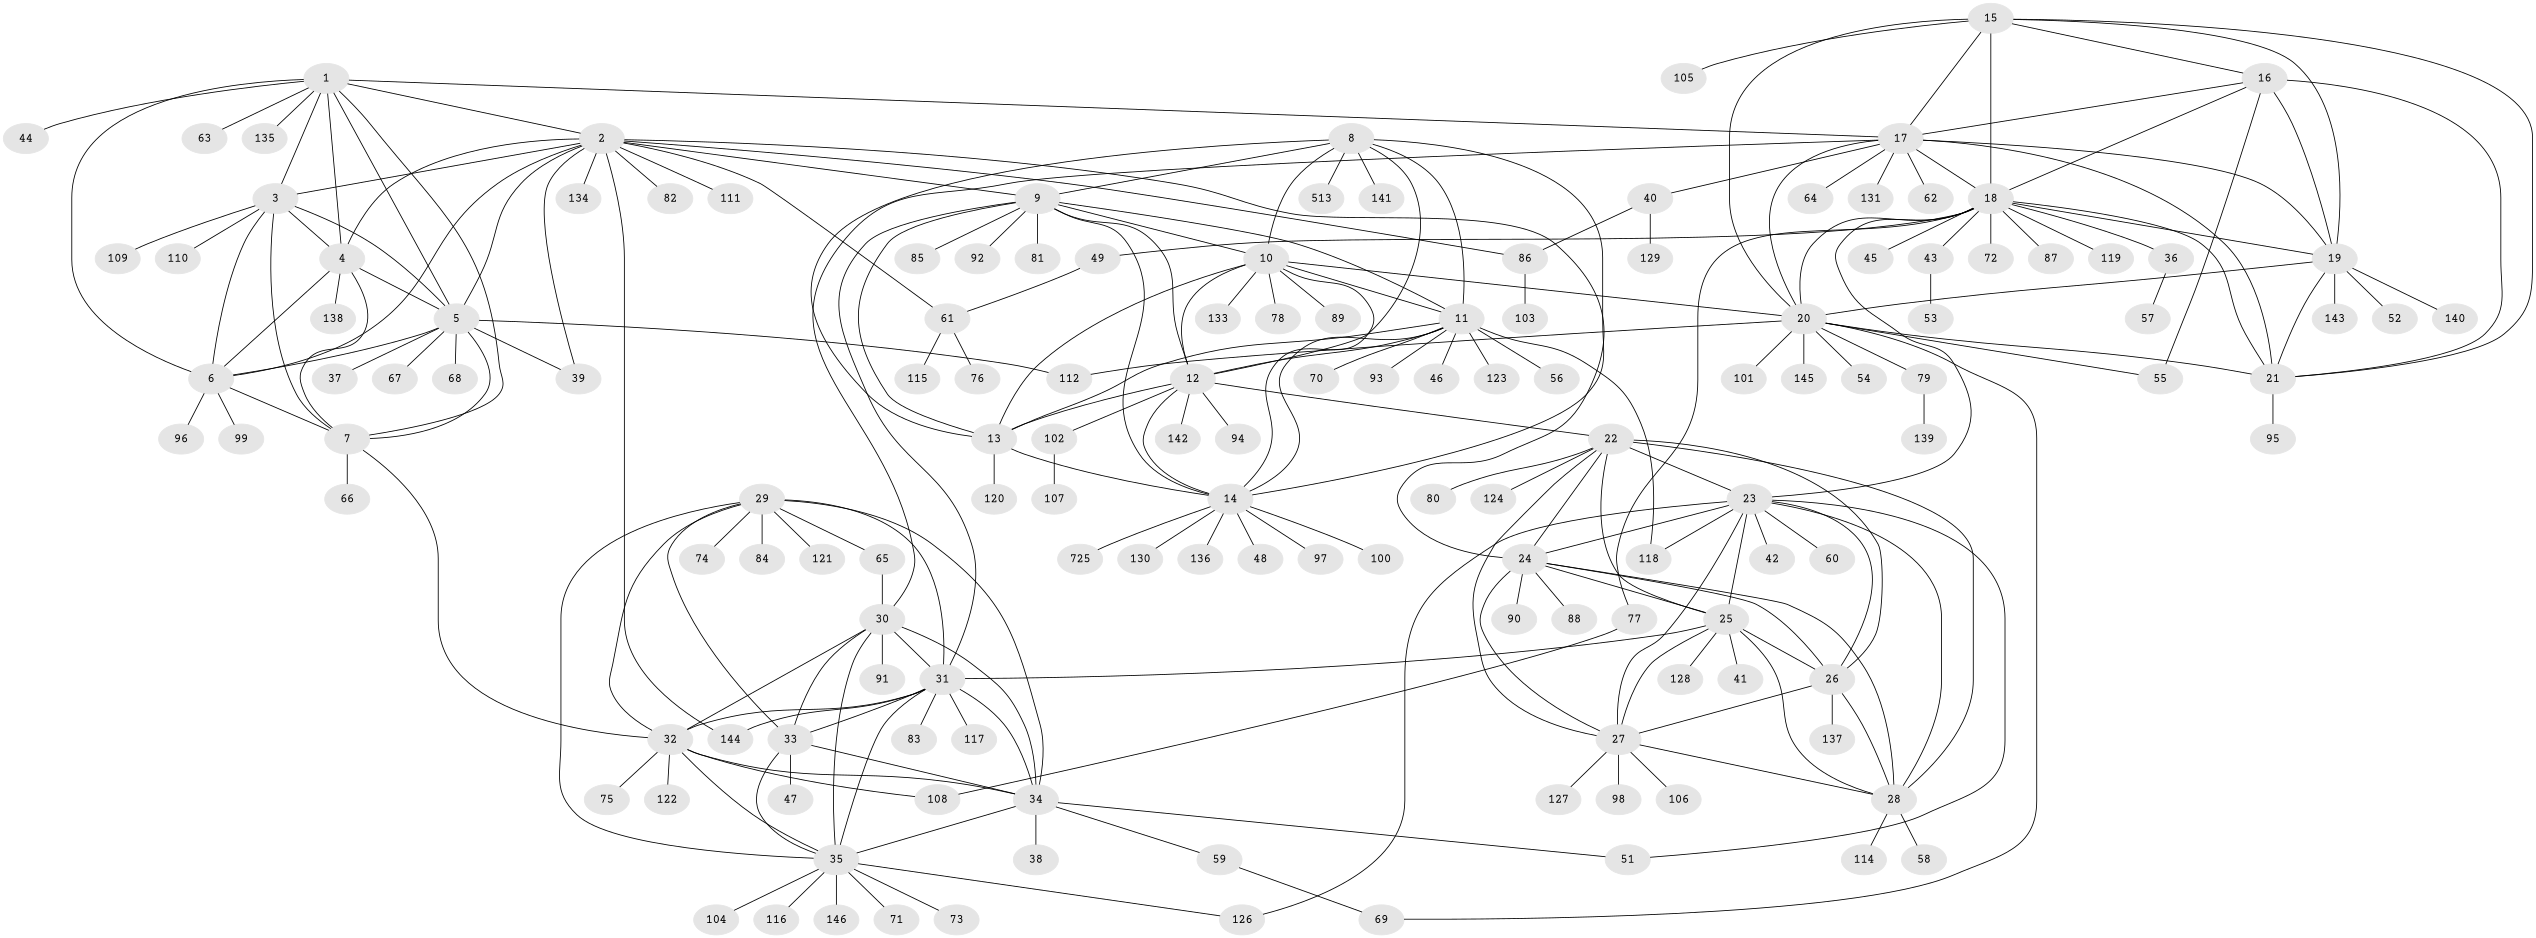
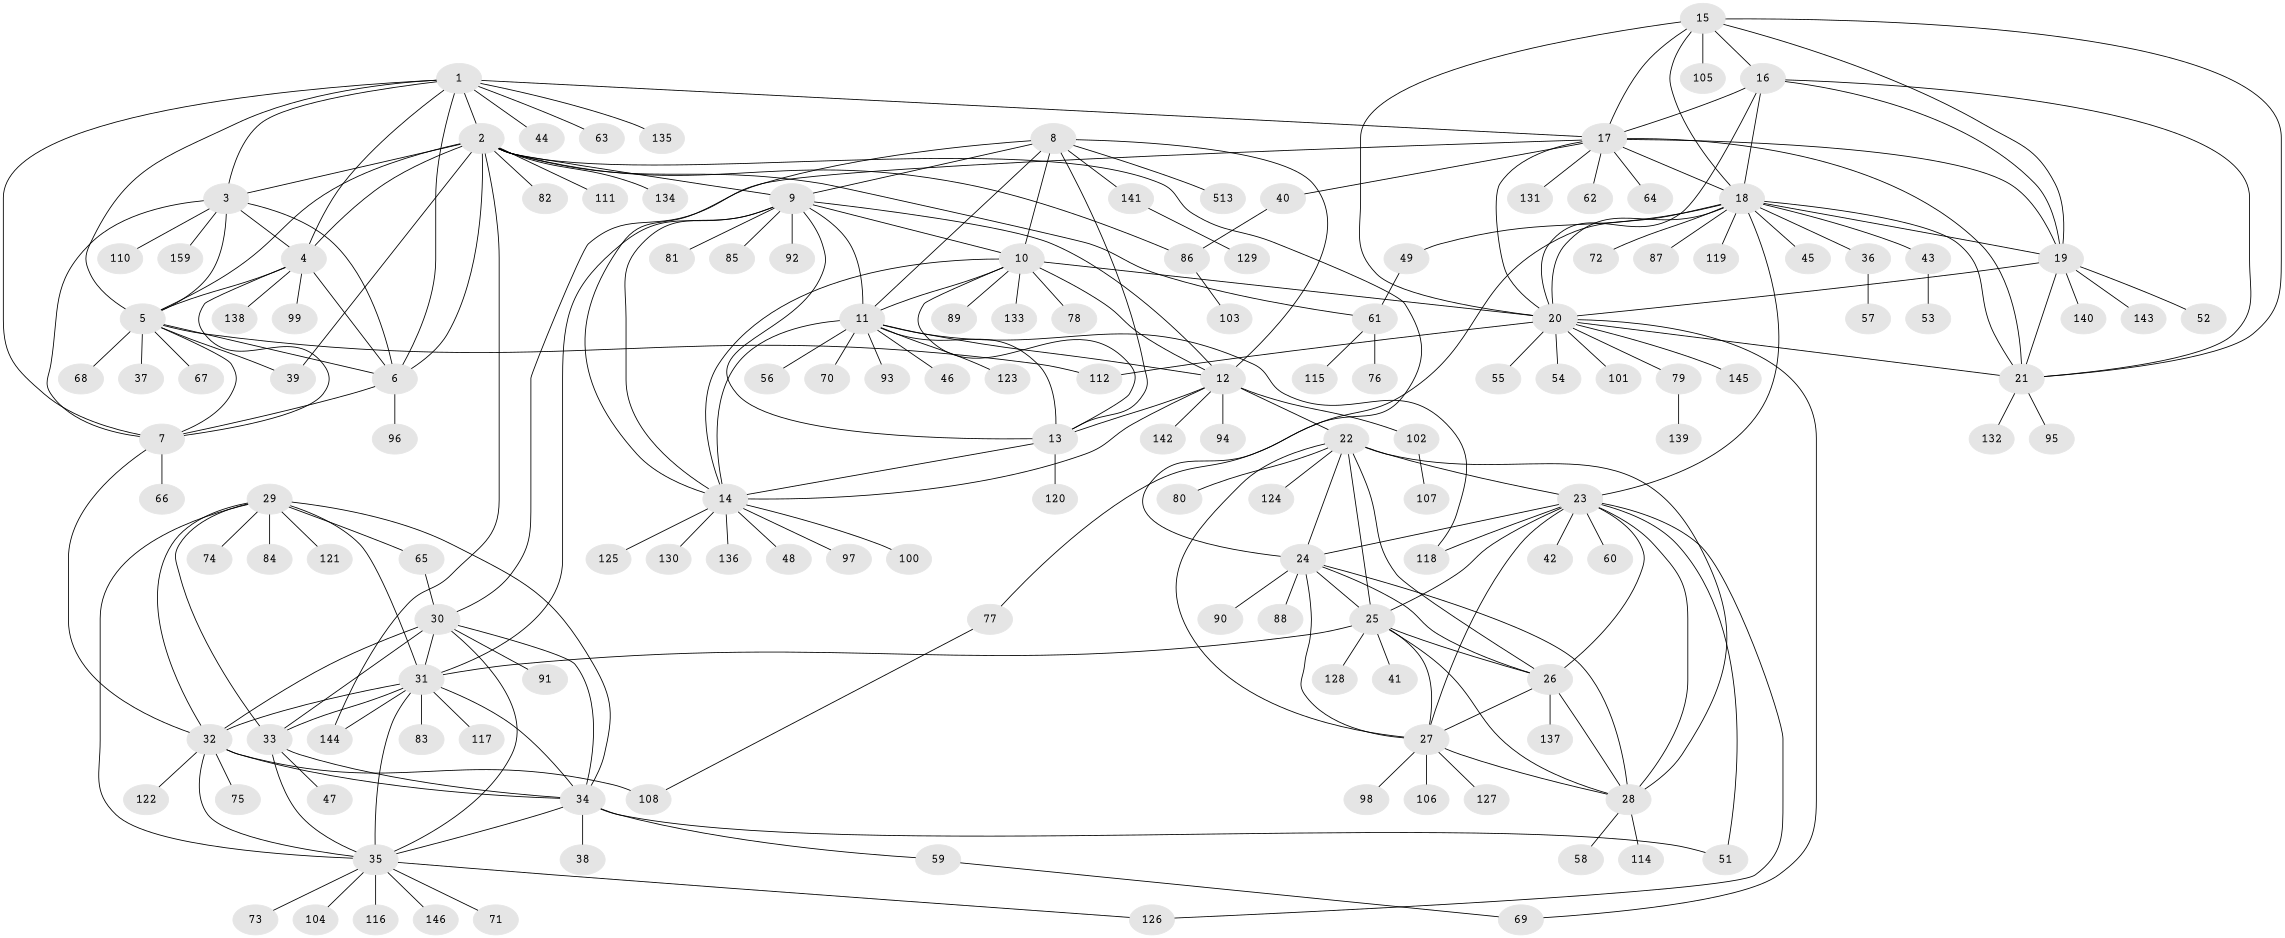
(1650, 229) -> (1189, 229)
(2216, 230) -> (1653, 225)
(118, 259) -> (180, 259)
(226, 409) -> (299, 289)
none -> (1992, 439)
(1080, 559) -> (609, 559)
